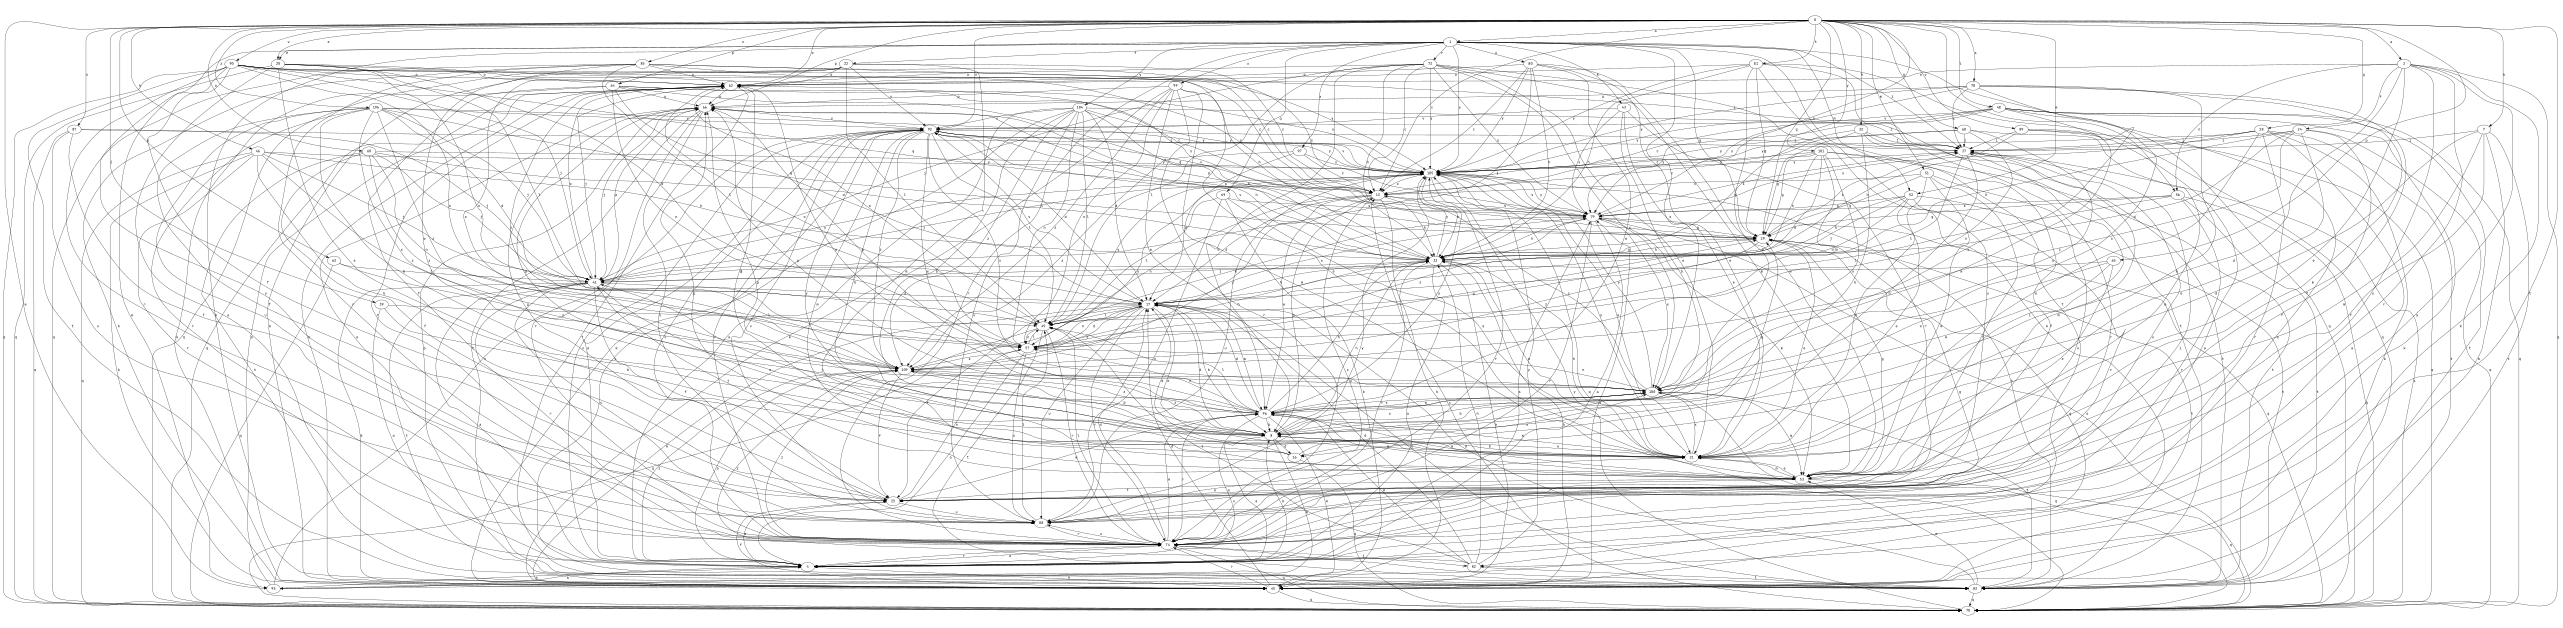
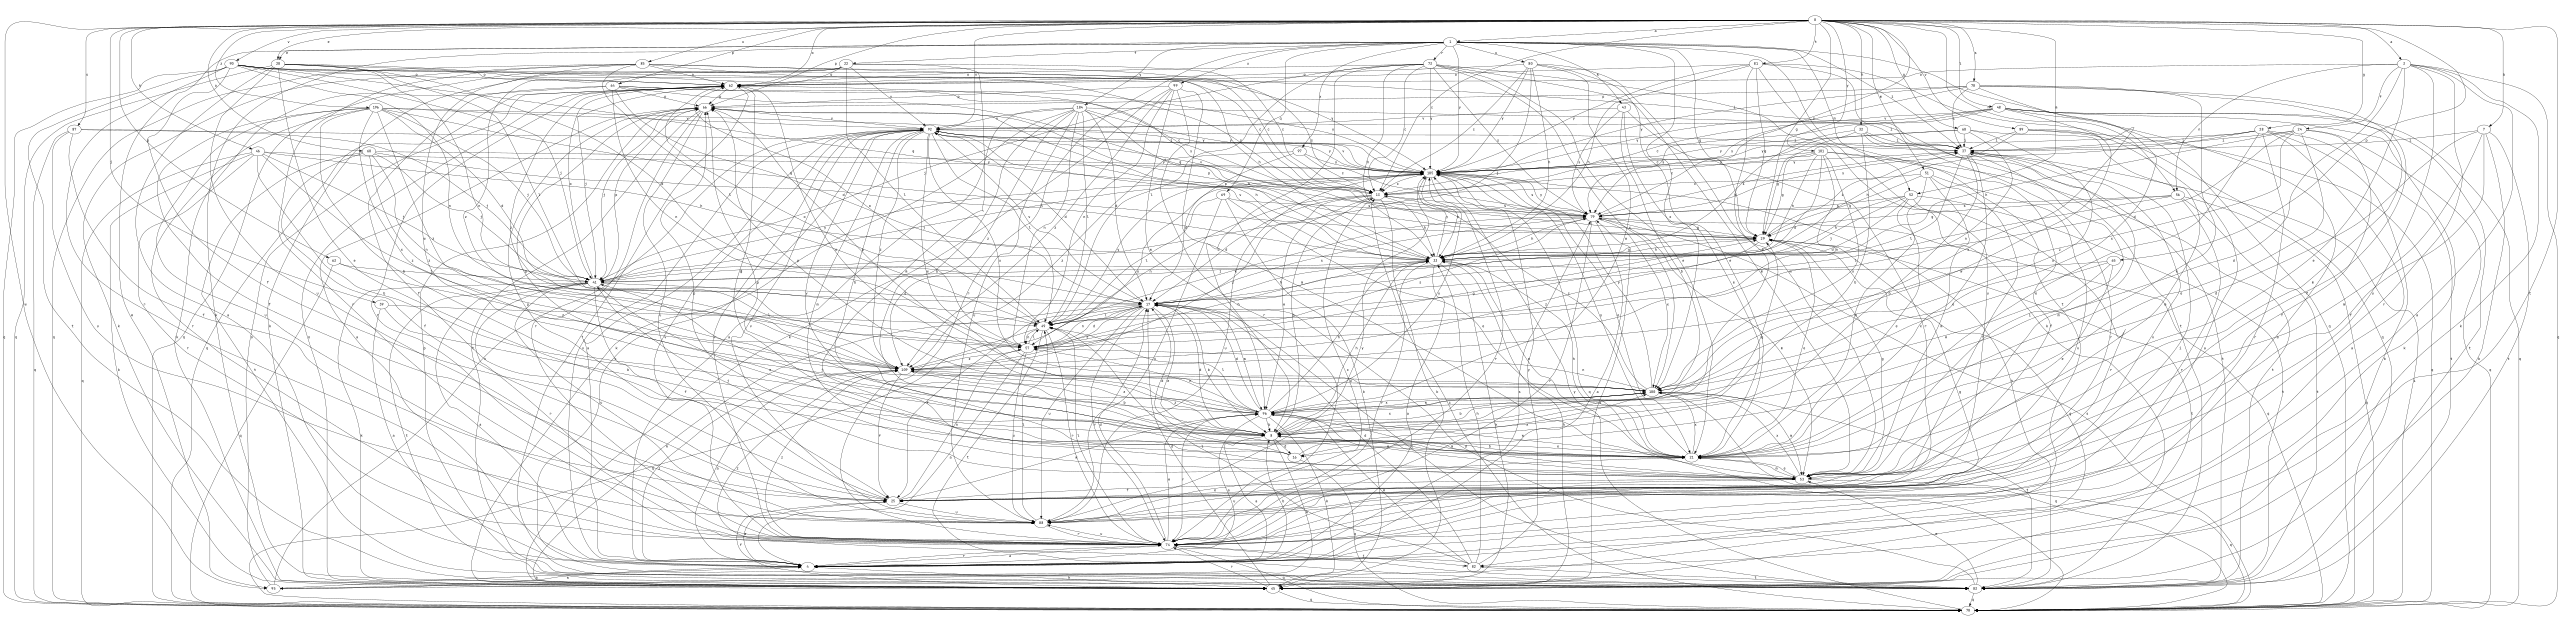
(1416, 310) -> (1899, 351)
none -> (1745, 409)
(441, 411) -> (522, 409)
